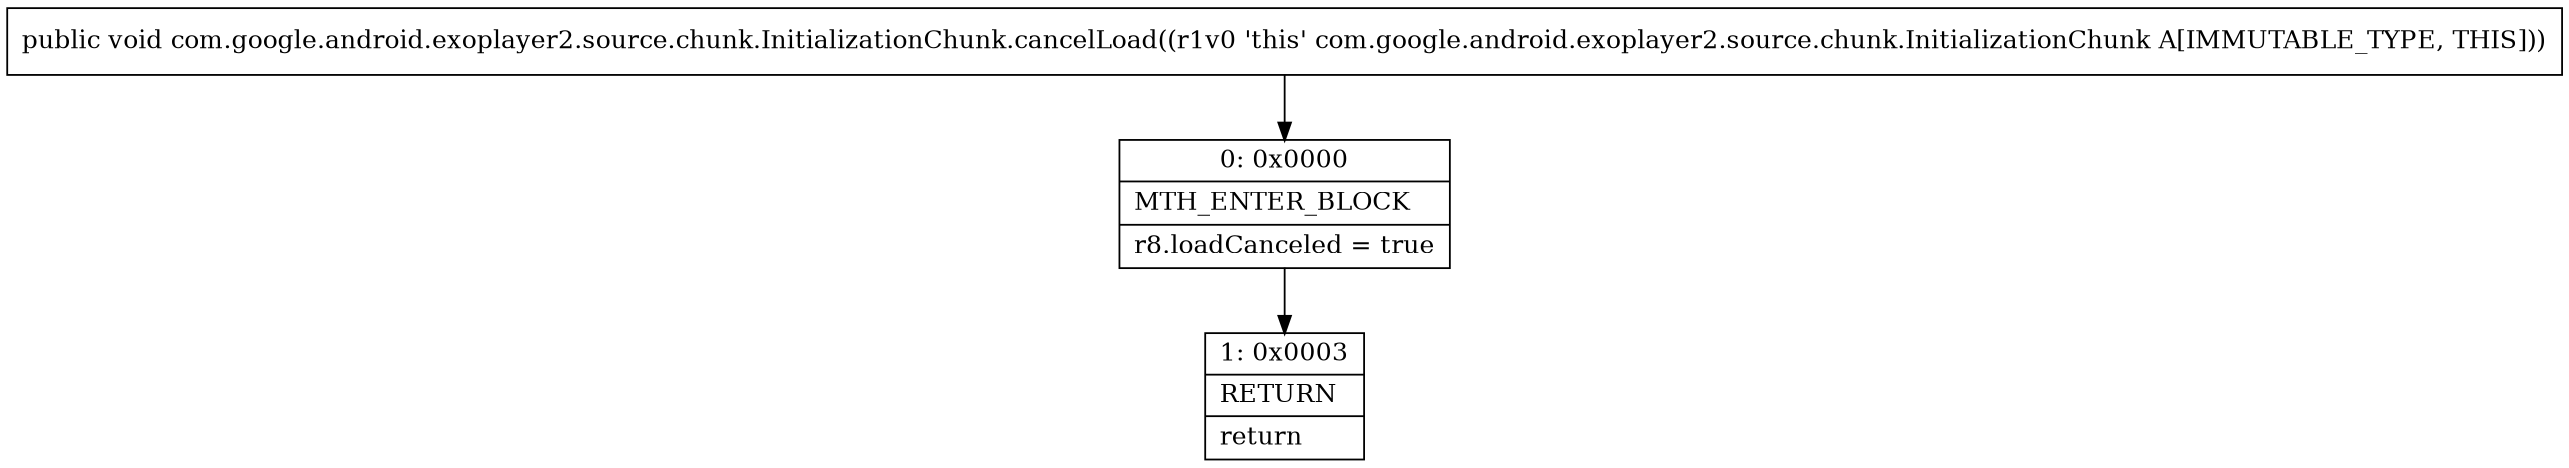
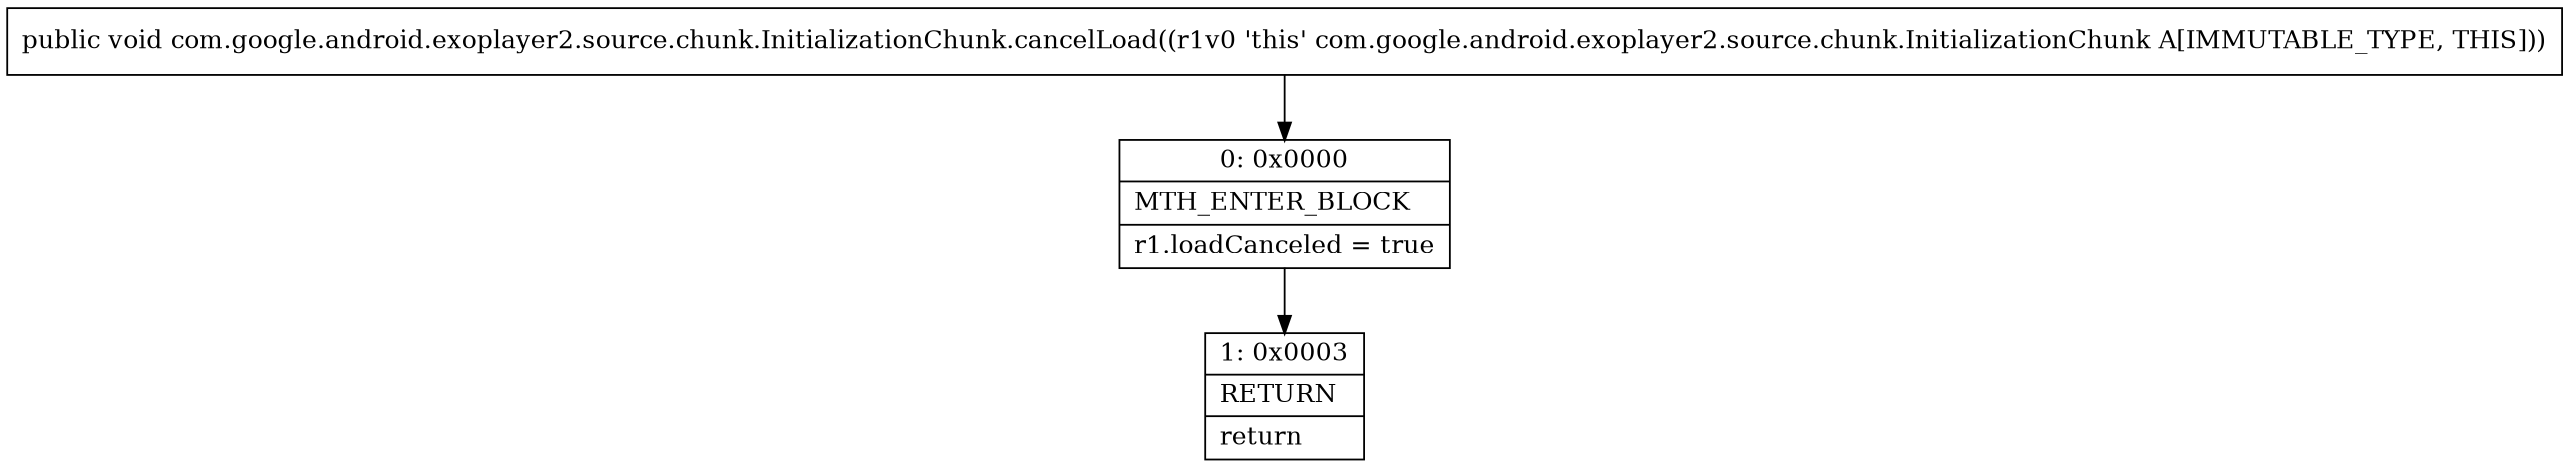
(1285, 246) -> (1285, 246)
